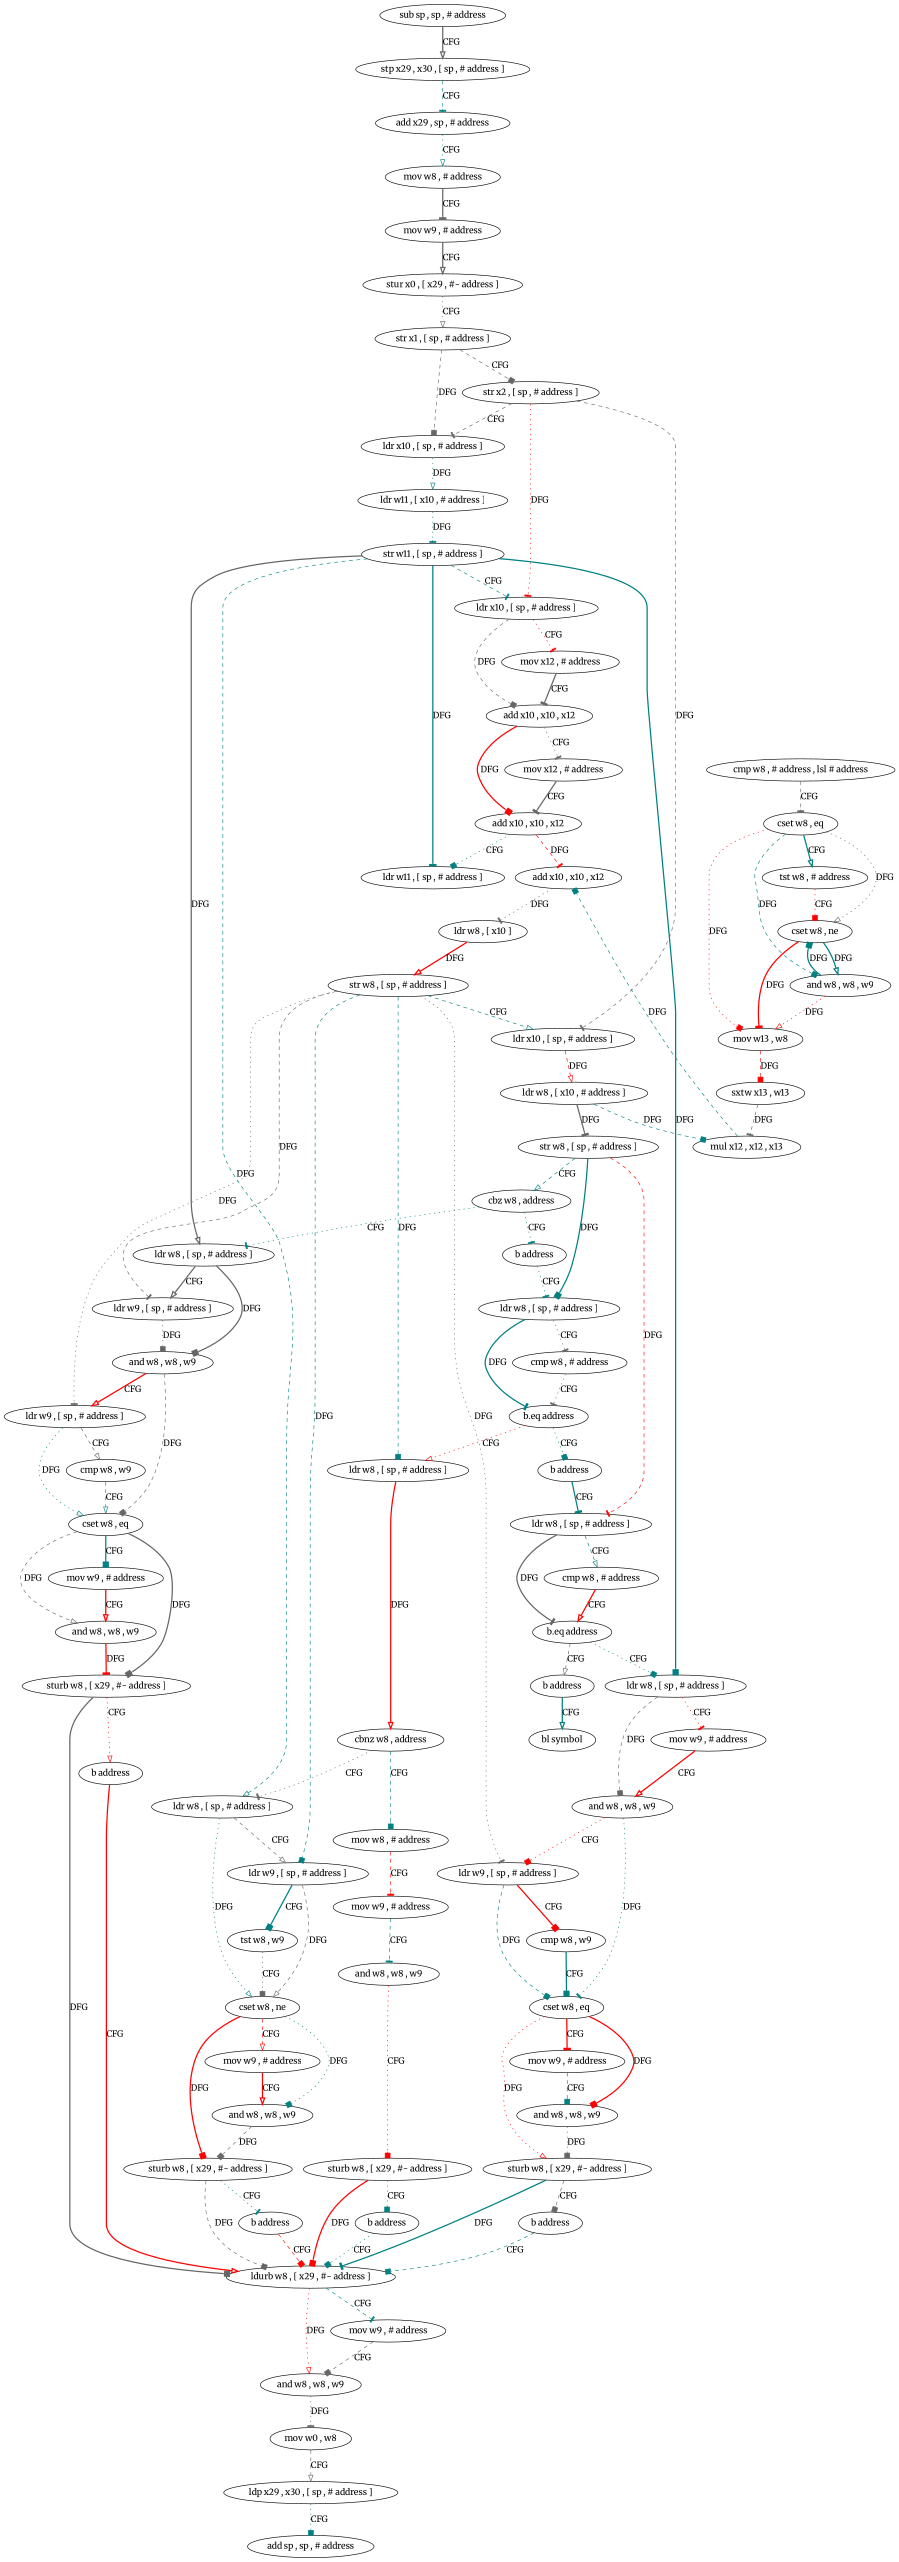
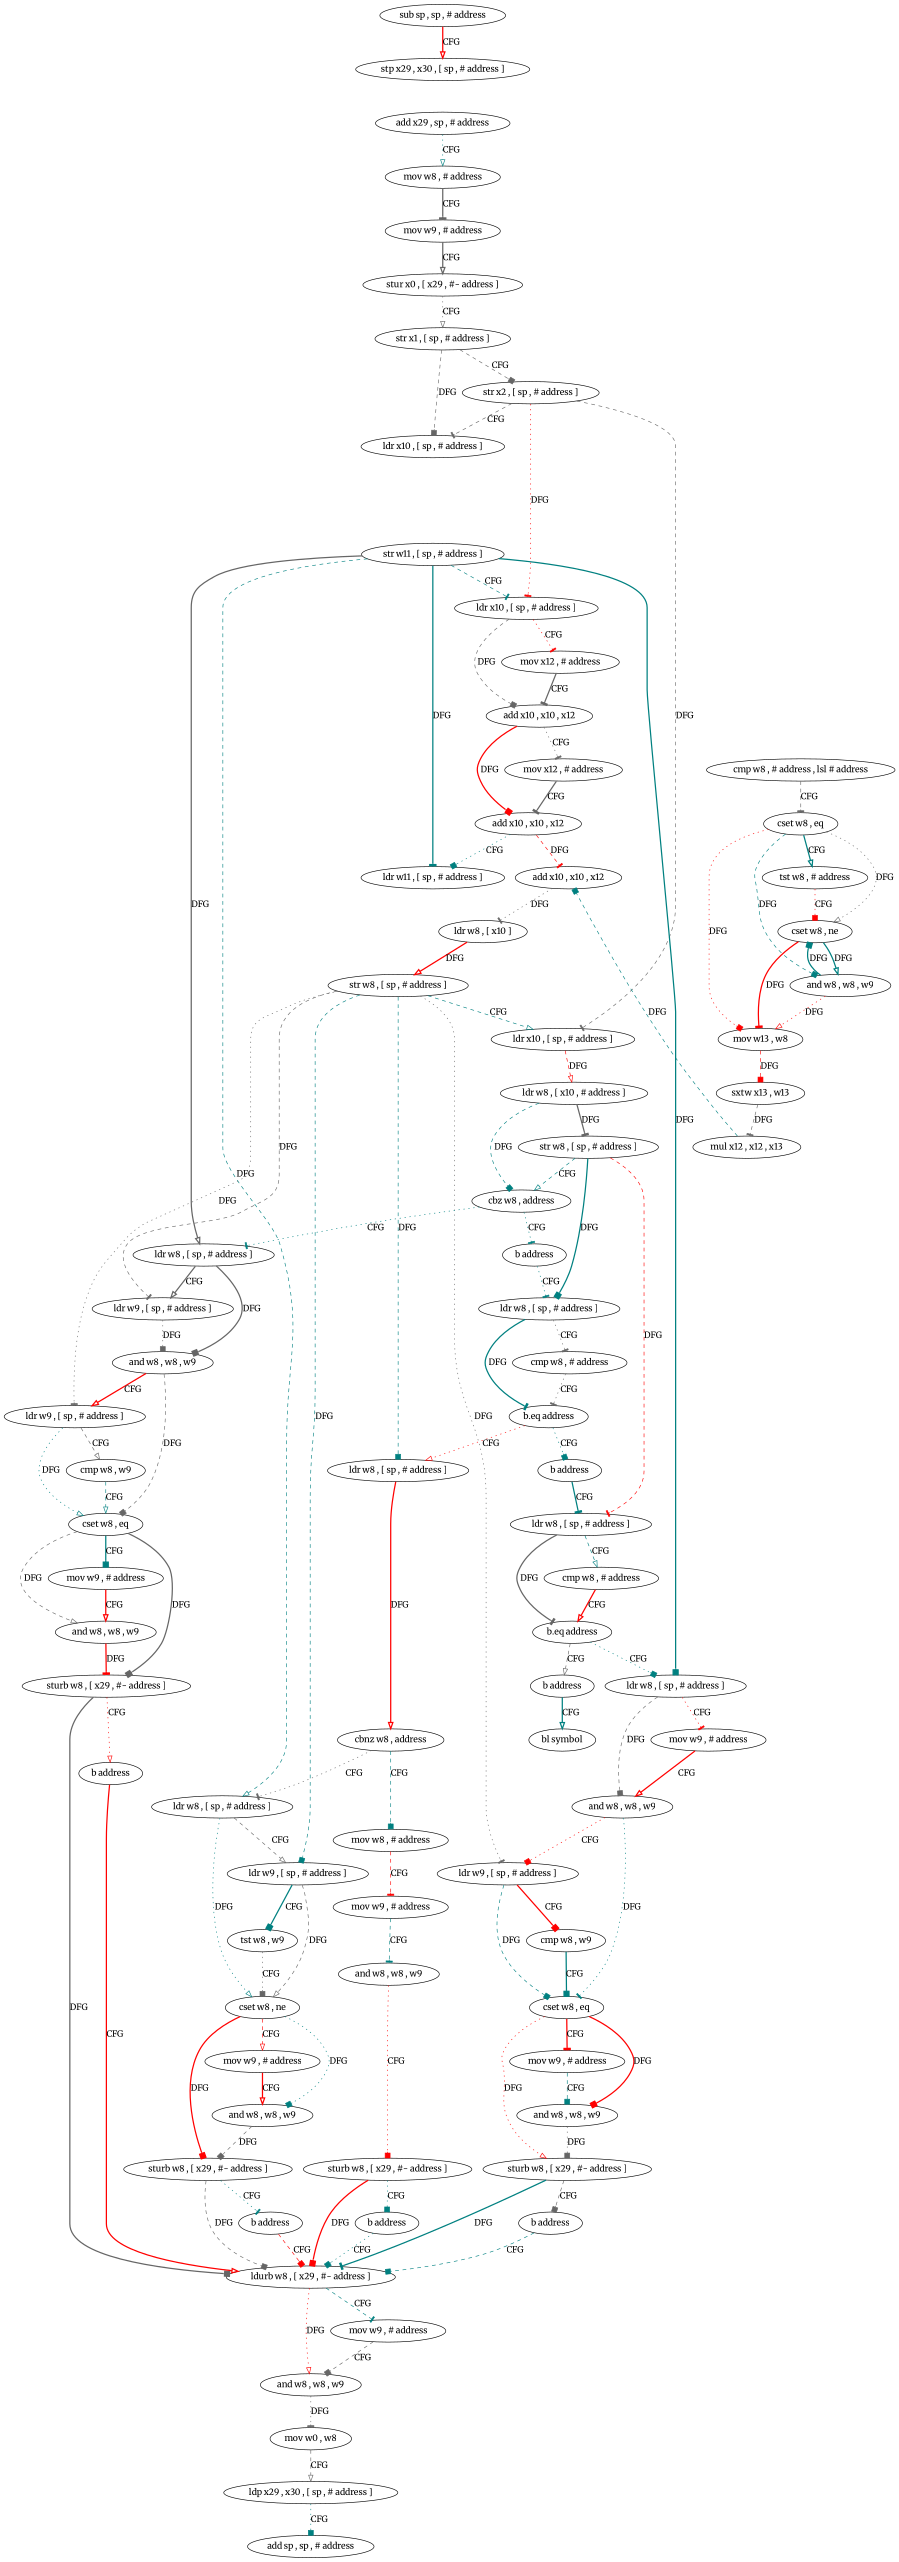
(443, 39) -> (443, 39)
(443, 95) -> none
(433, 501) -> none
(645, 1126) -> (495, 1135)
